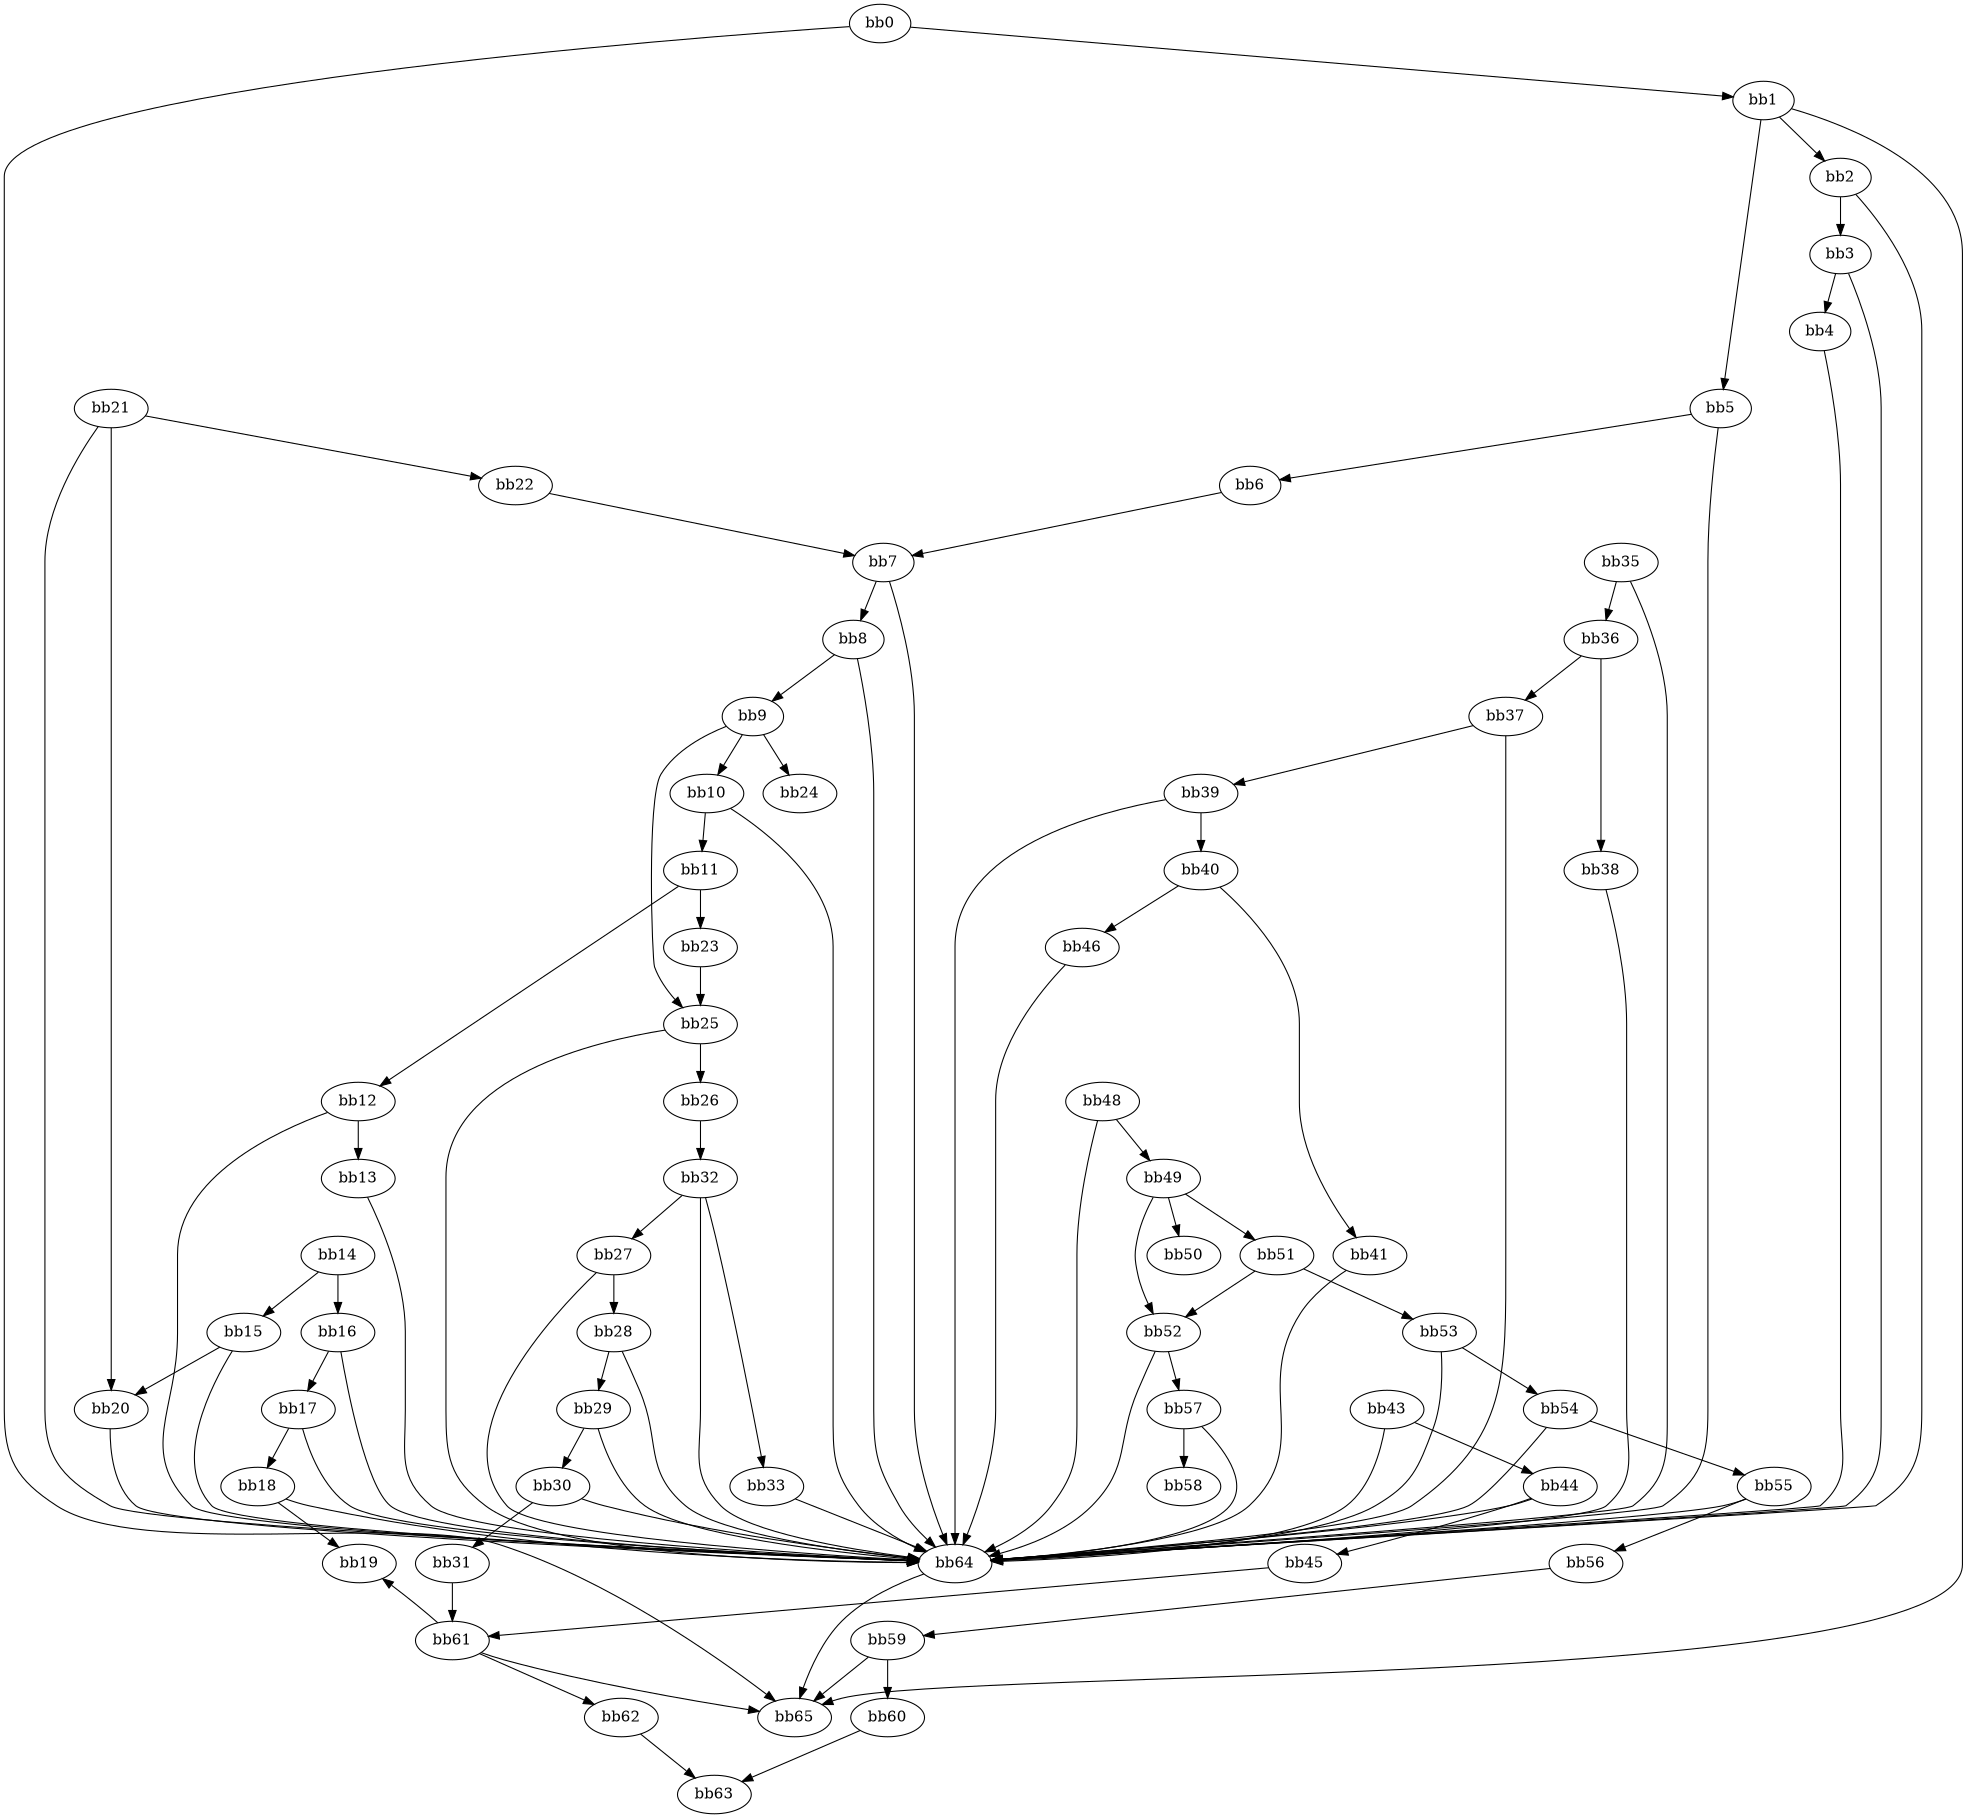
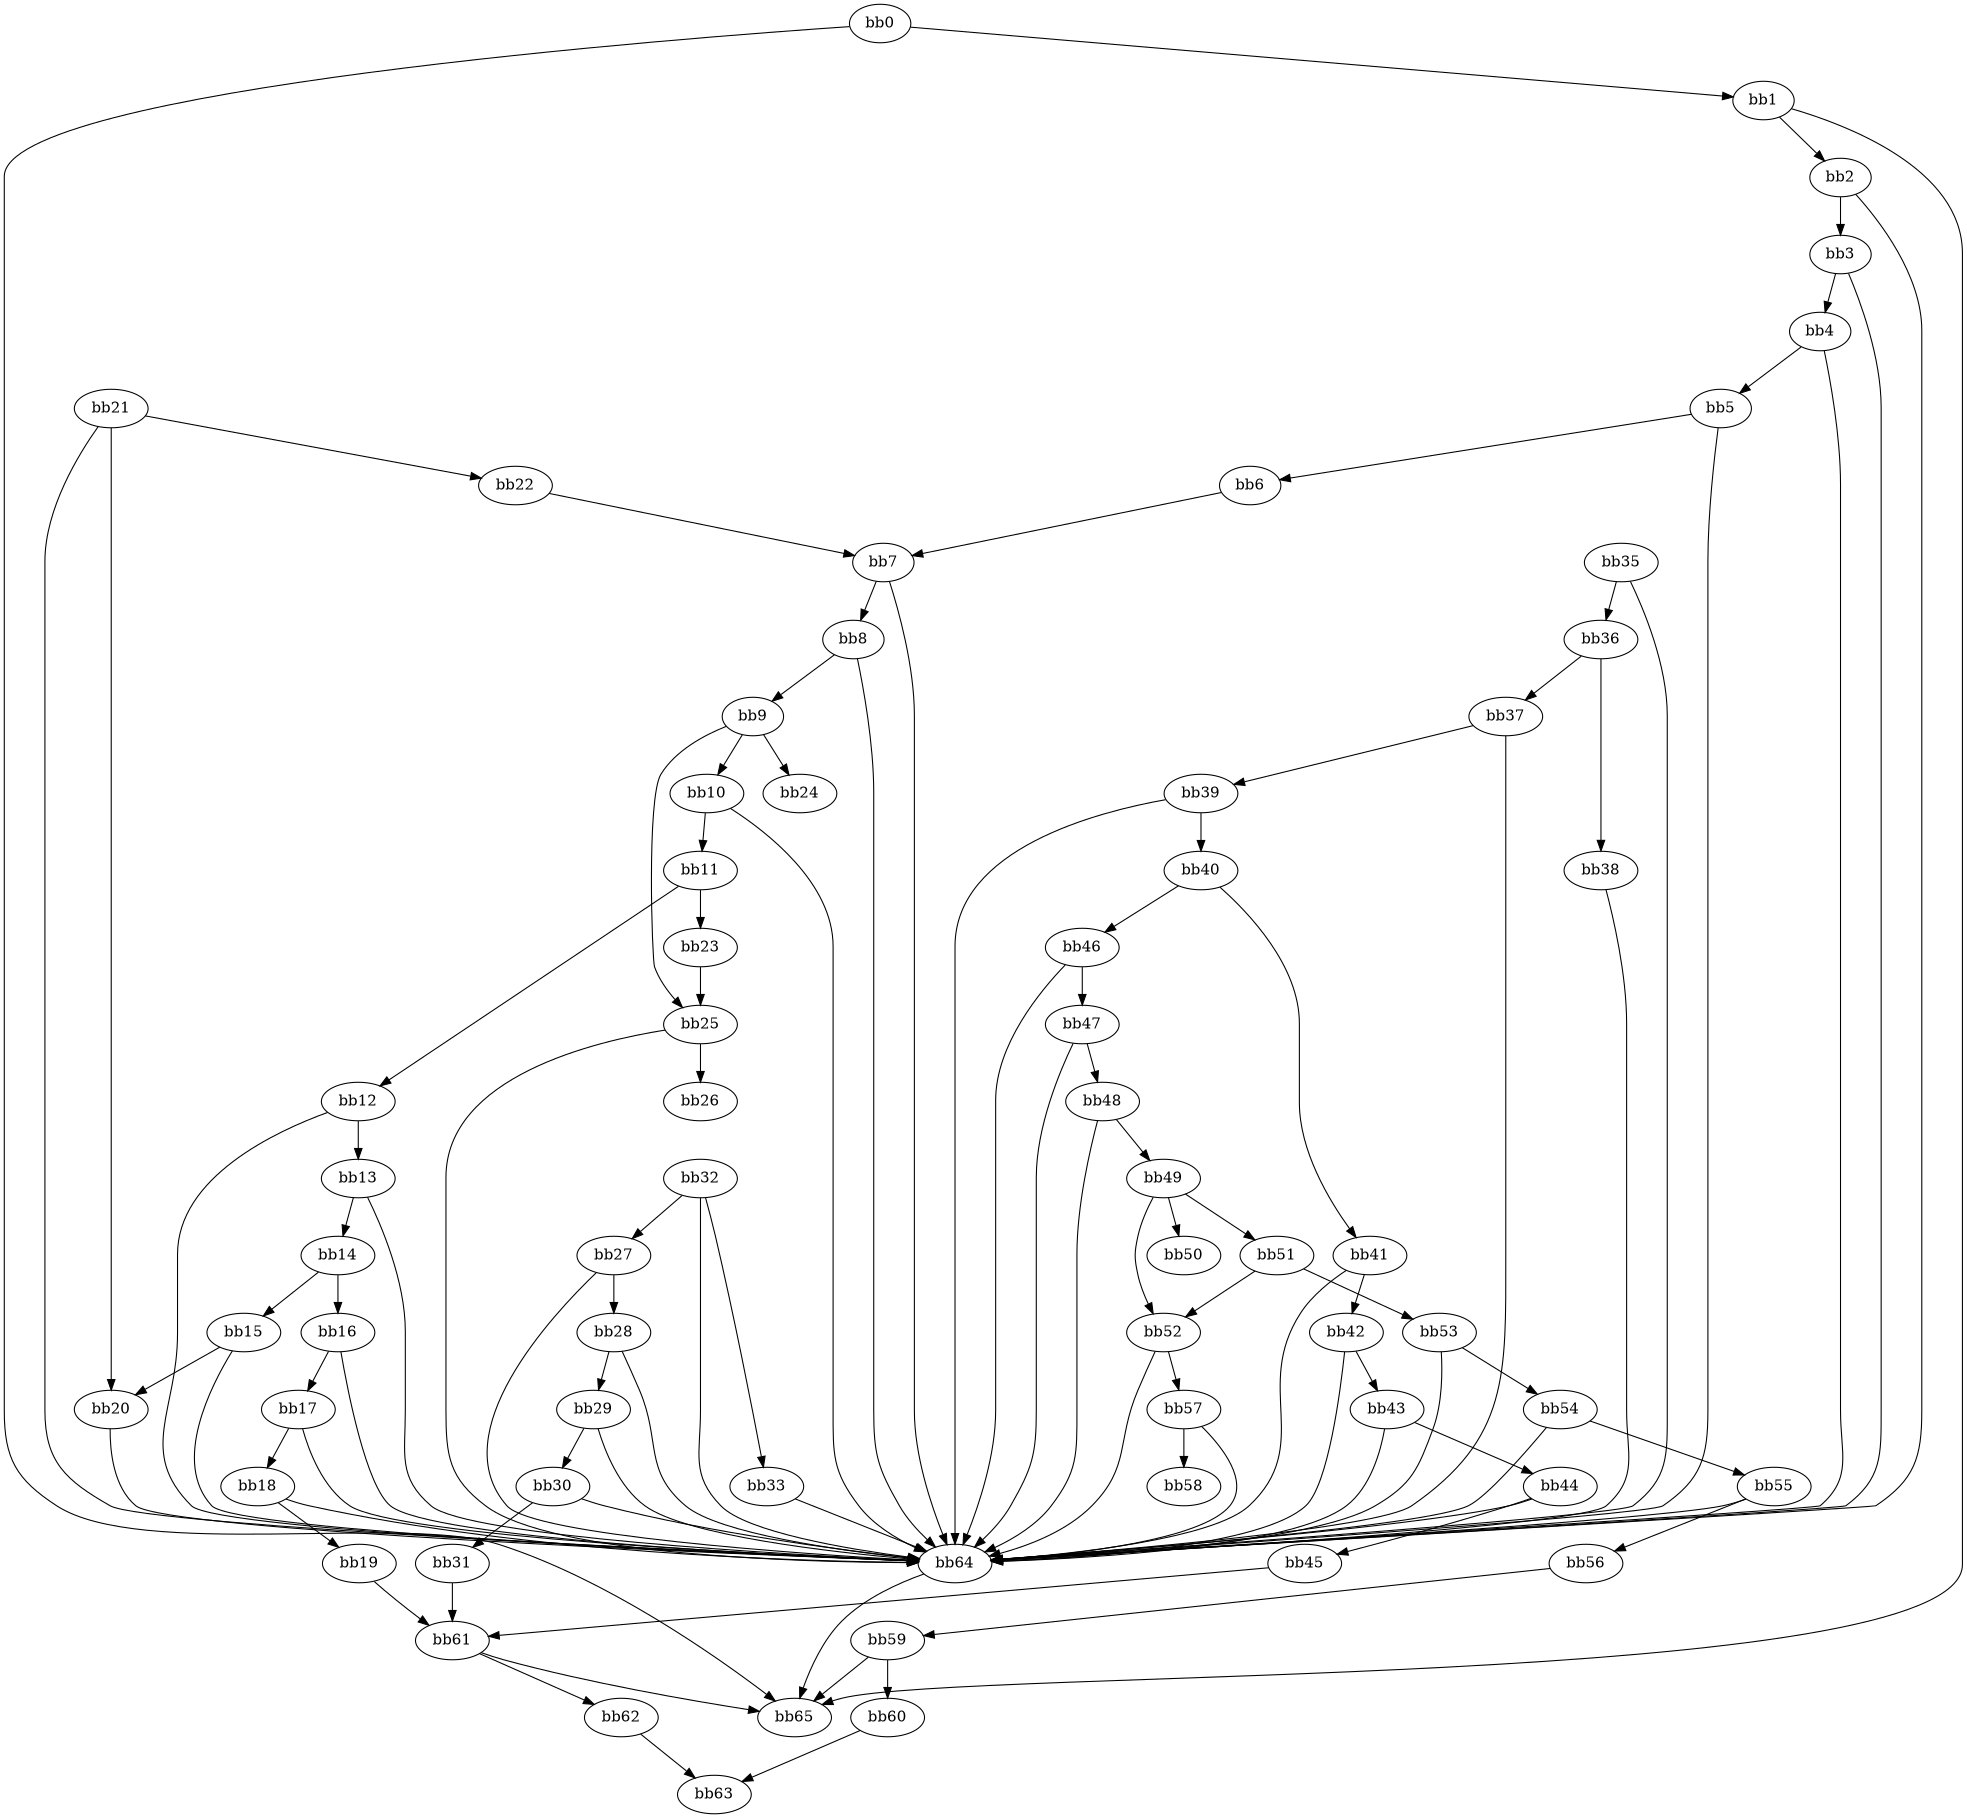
(1743, 249) -> (1775, 367)
none -> (1082, 1025)
(700, 1135) -> none
none -> (350, 1212)
none -> (1346, 1333)
(415, 1604) -> (397, 1601)
